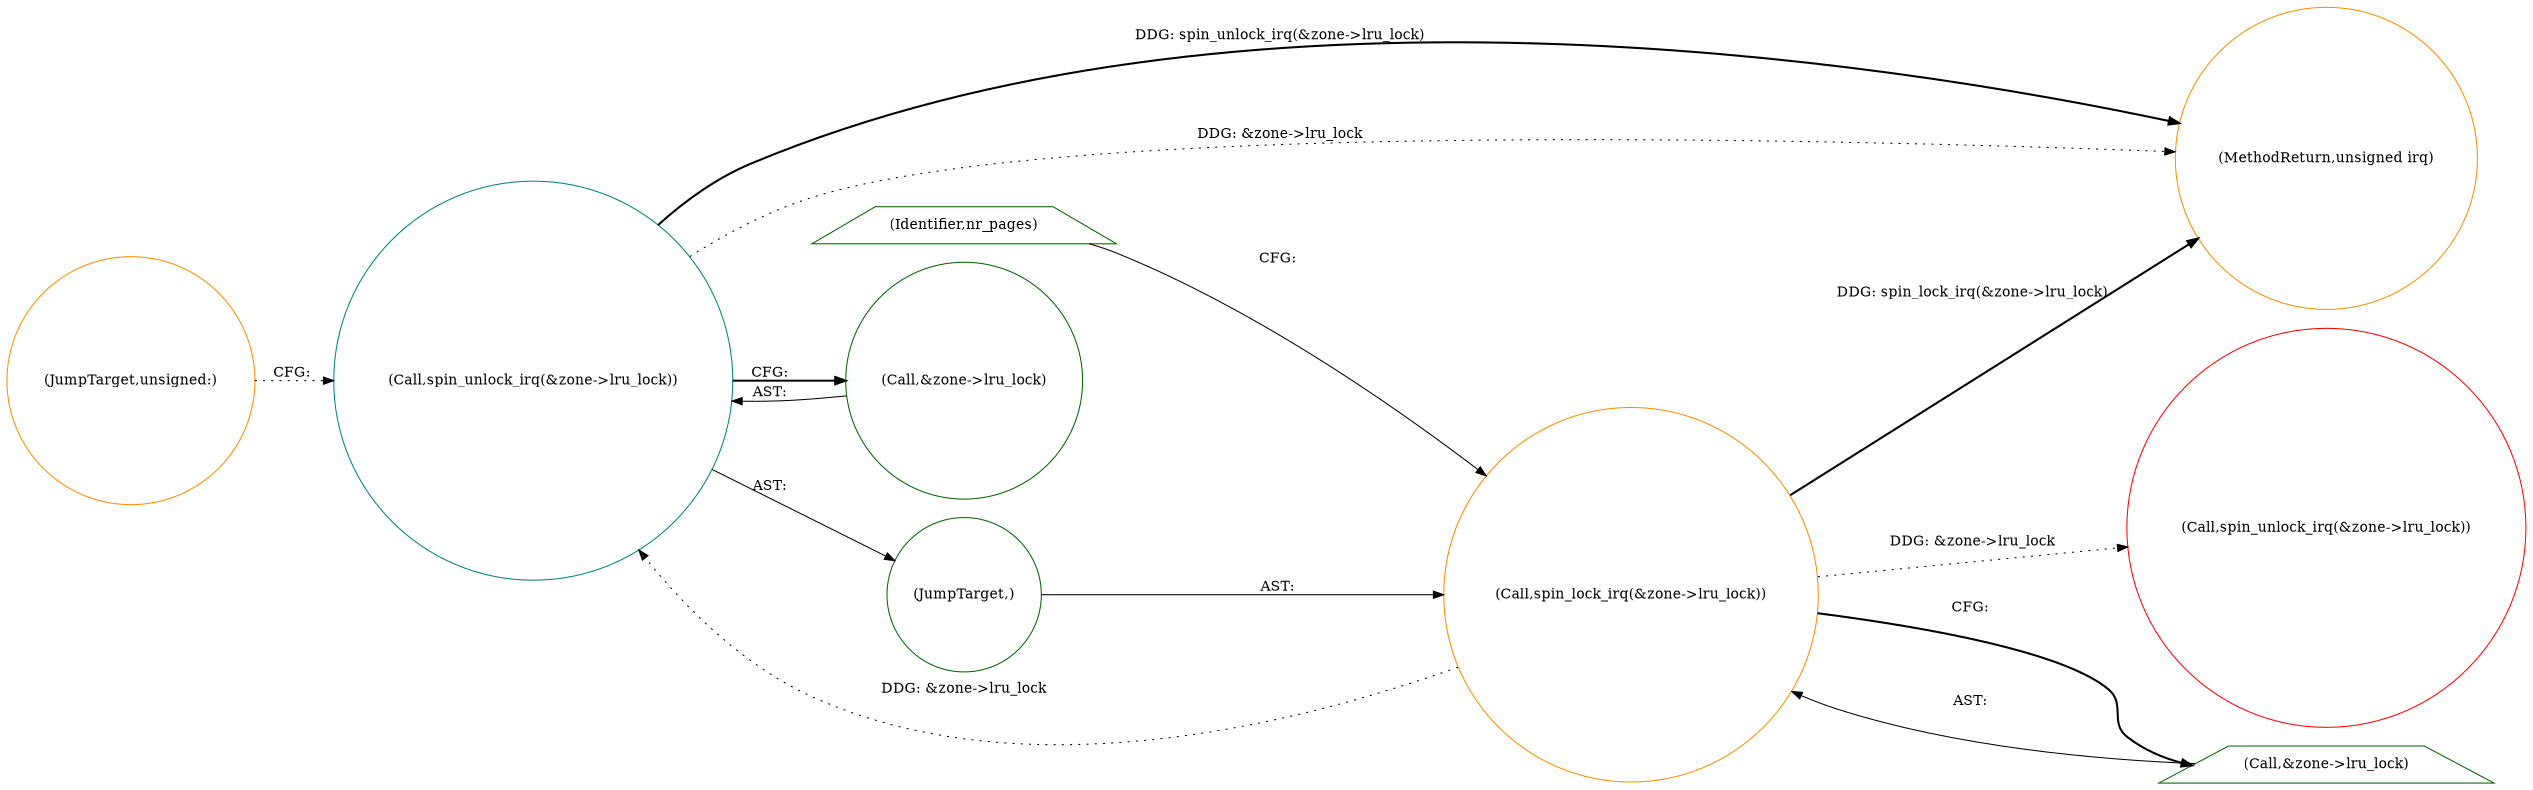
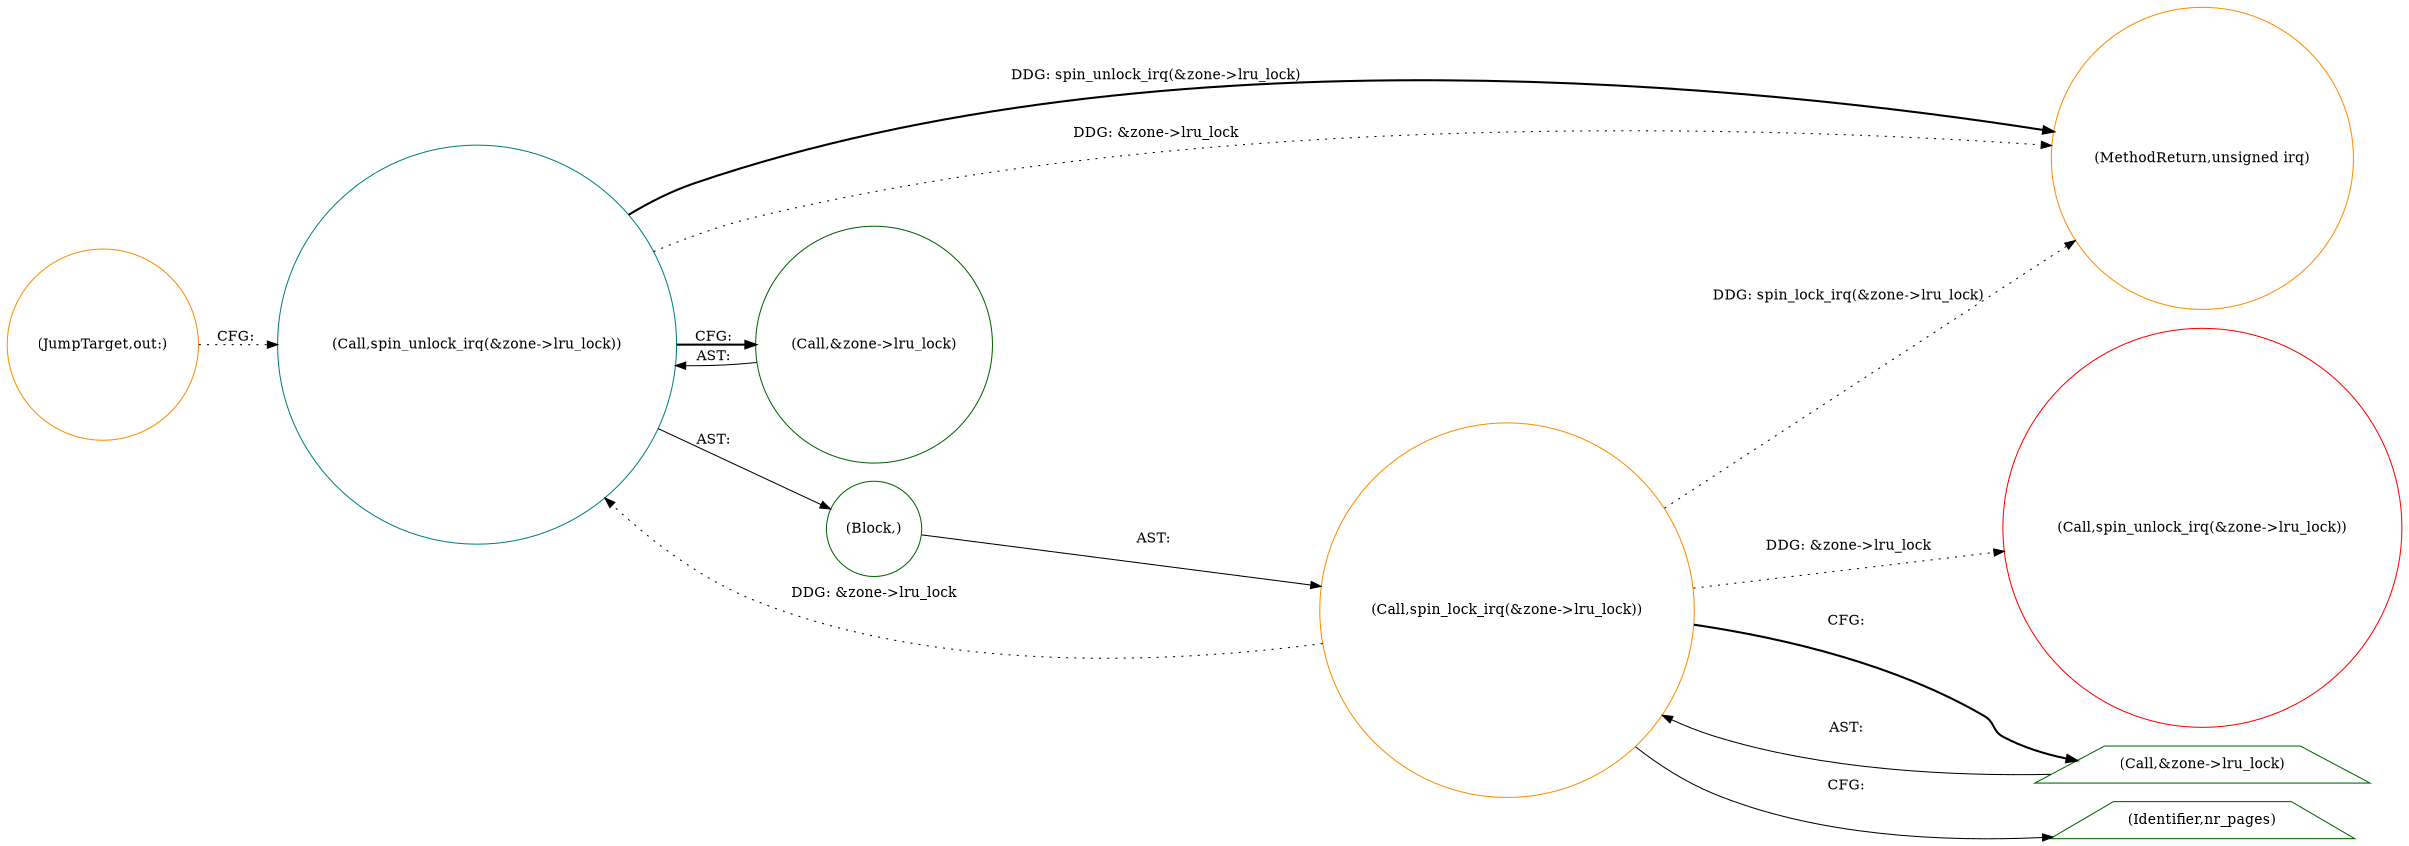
(1292, 343) -> (1830, 826)
(1990, 370) -> (1865, 377)
(131, 381) -> (103, 345)
(964, 595) -> (874, 529)
